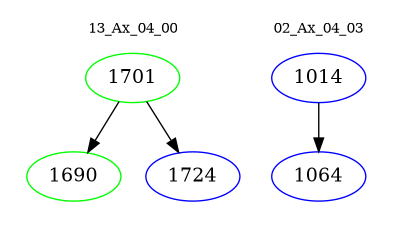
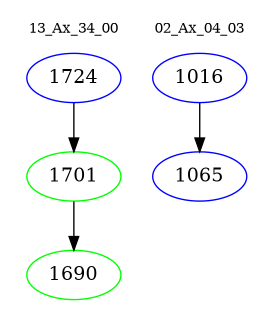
(133, 29) -> (74, 29)
(319, 78) -> (200, 78)
(159, 121) -> (74, 121)
(319, 176) -> (200, 176)
